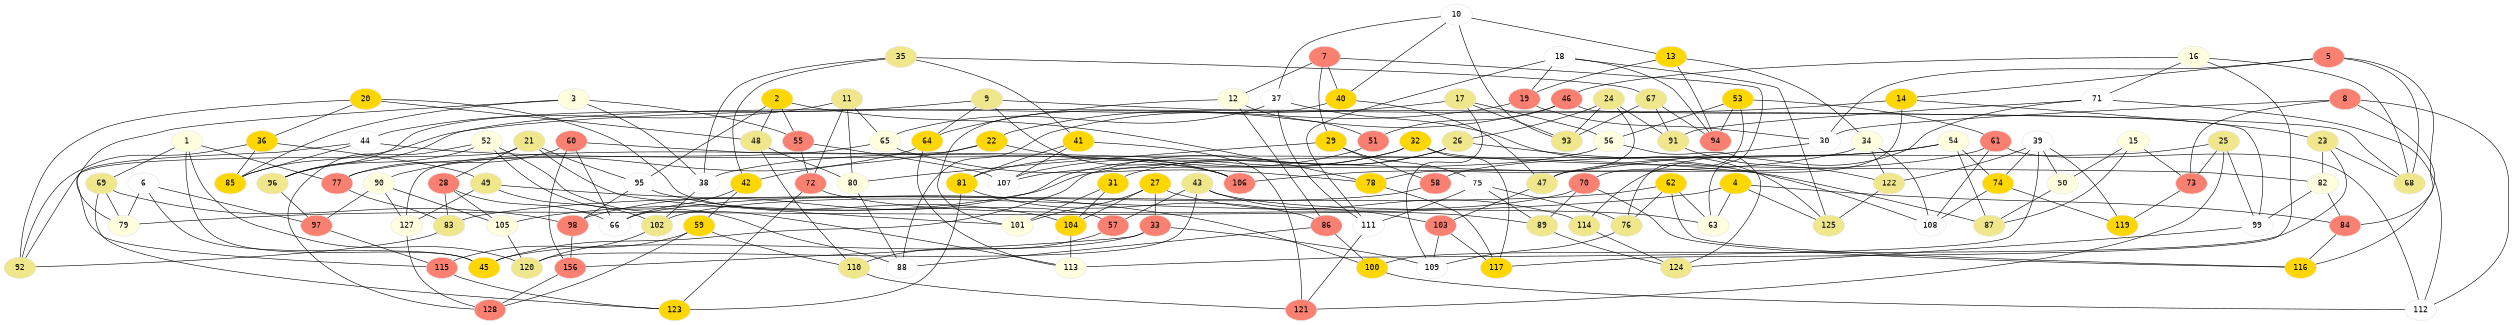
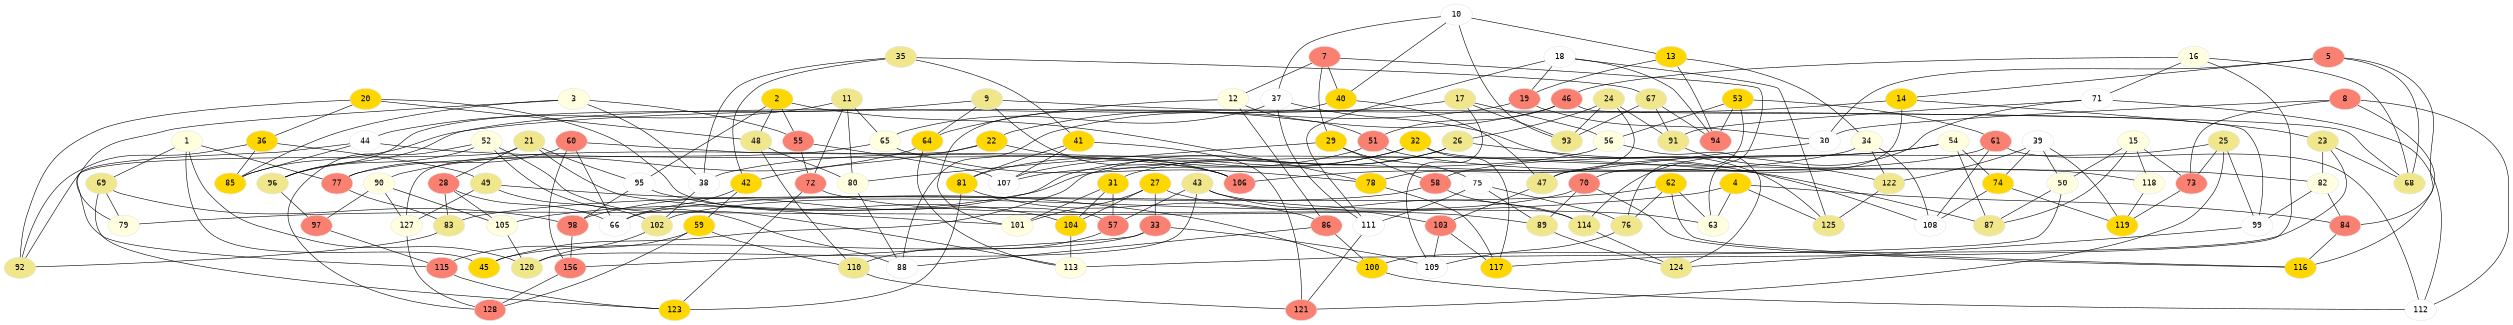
(144, 183) -> none
none -> (2149, 183)
none -> (1113, 205)
none -> (1510, 205)
(1569, 256) -> (1587, 256)
